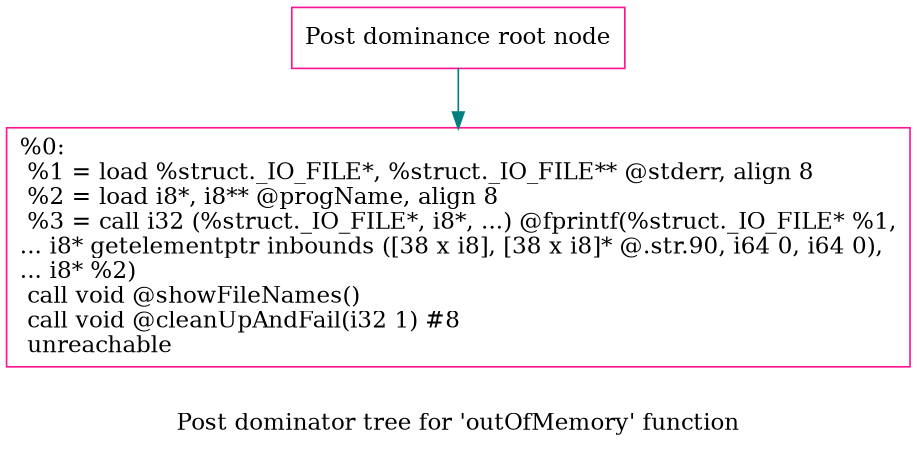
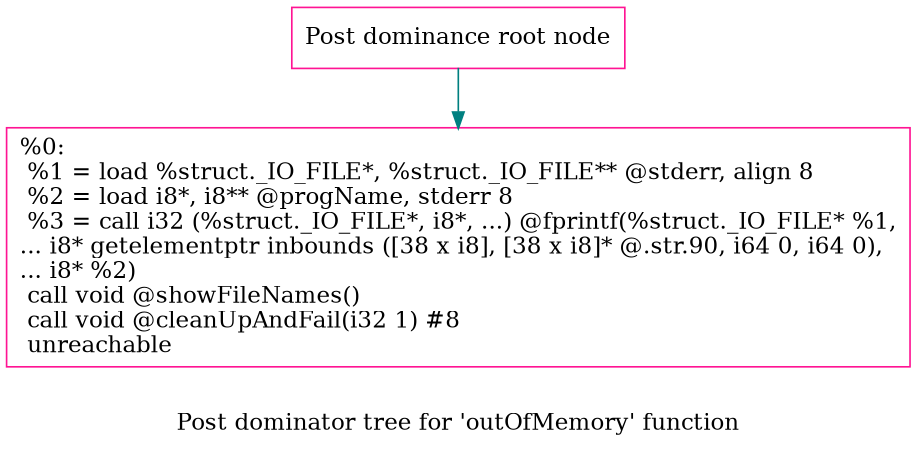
(260, 197) -> (267, 197)
